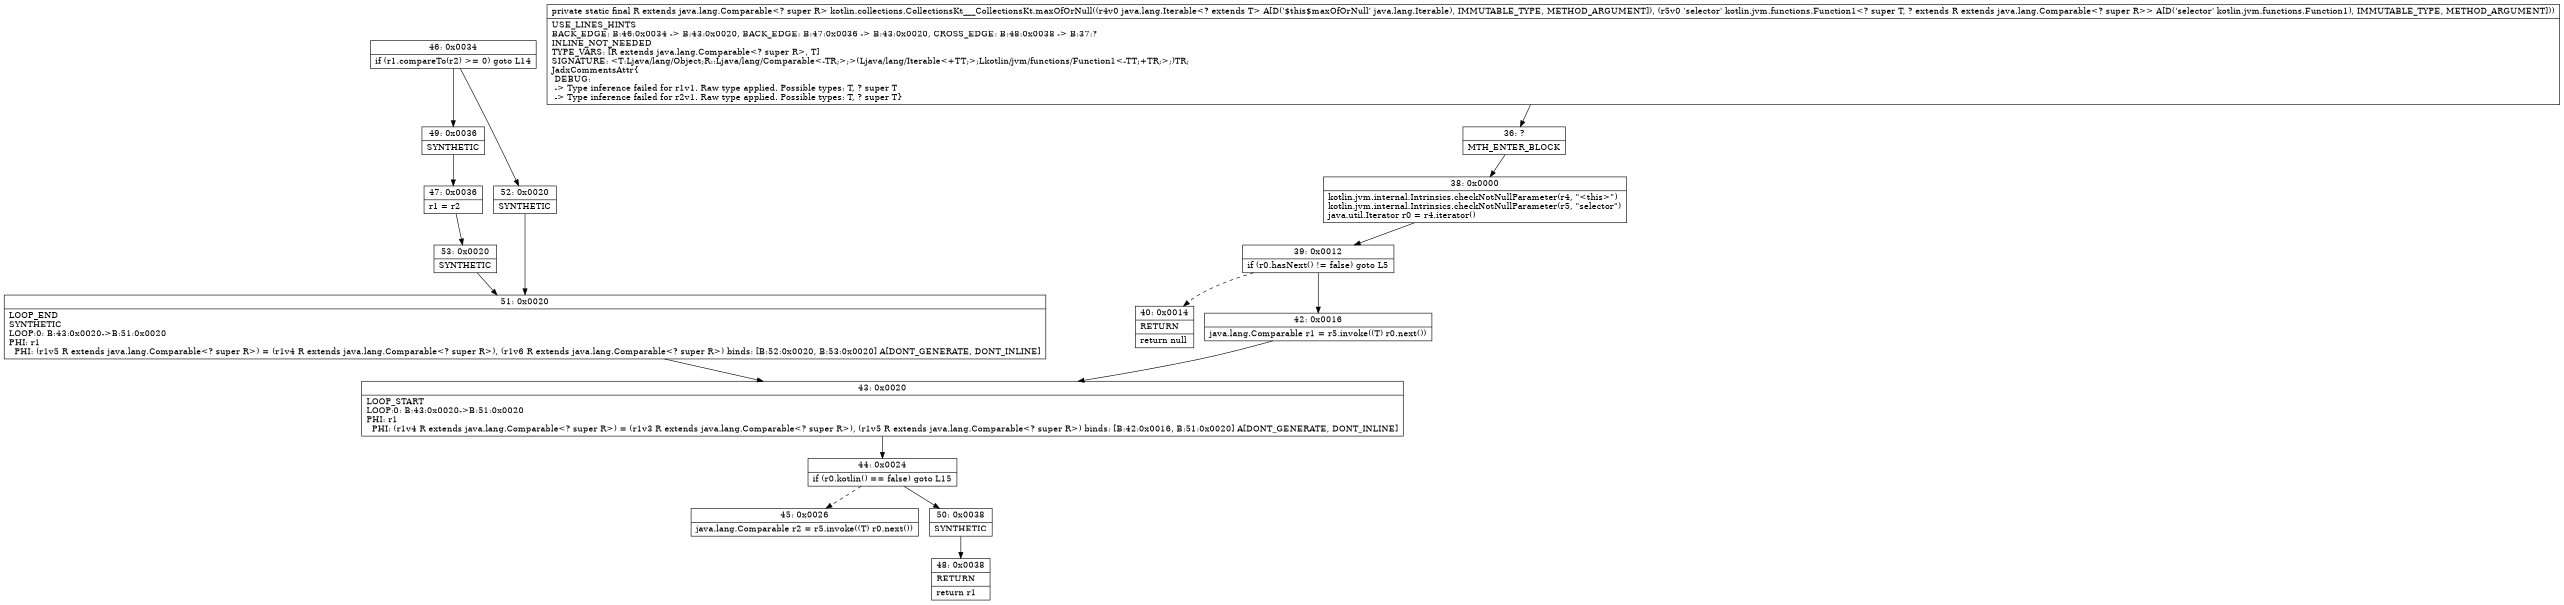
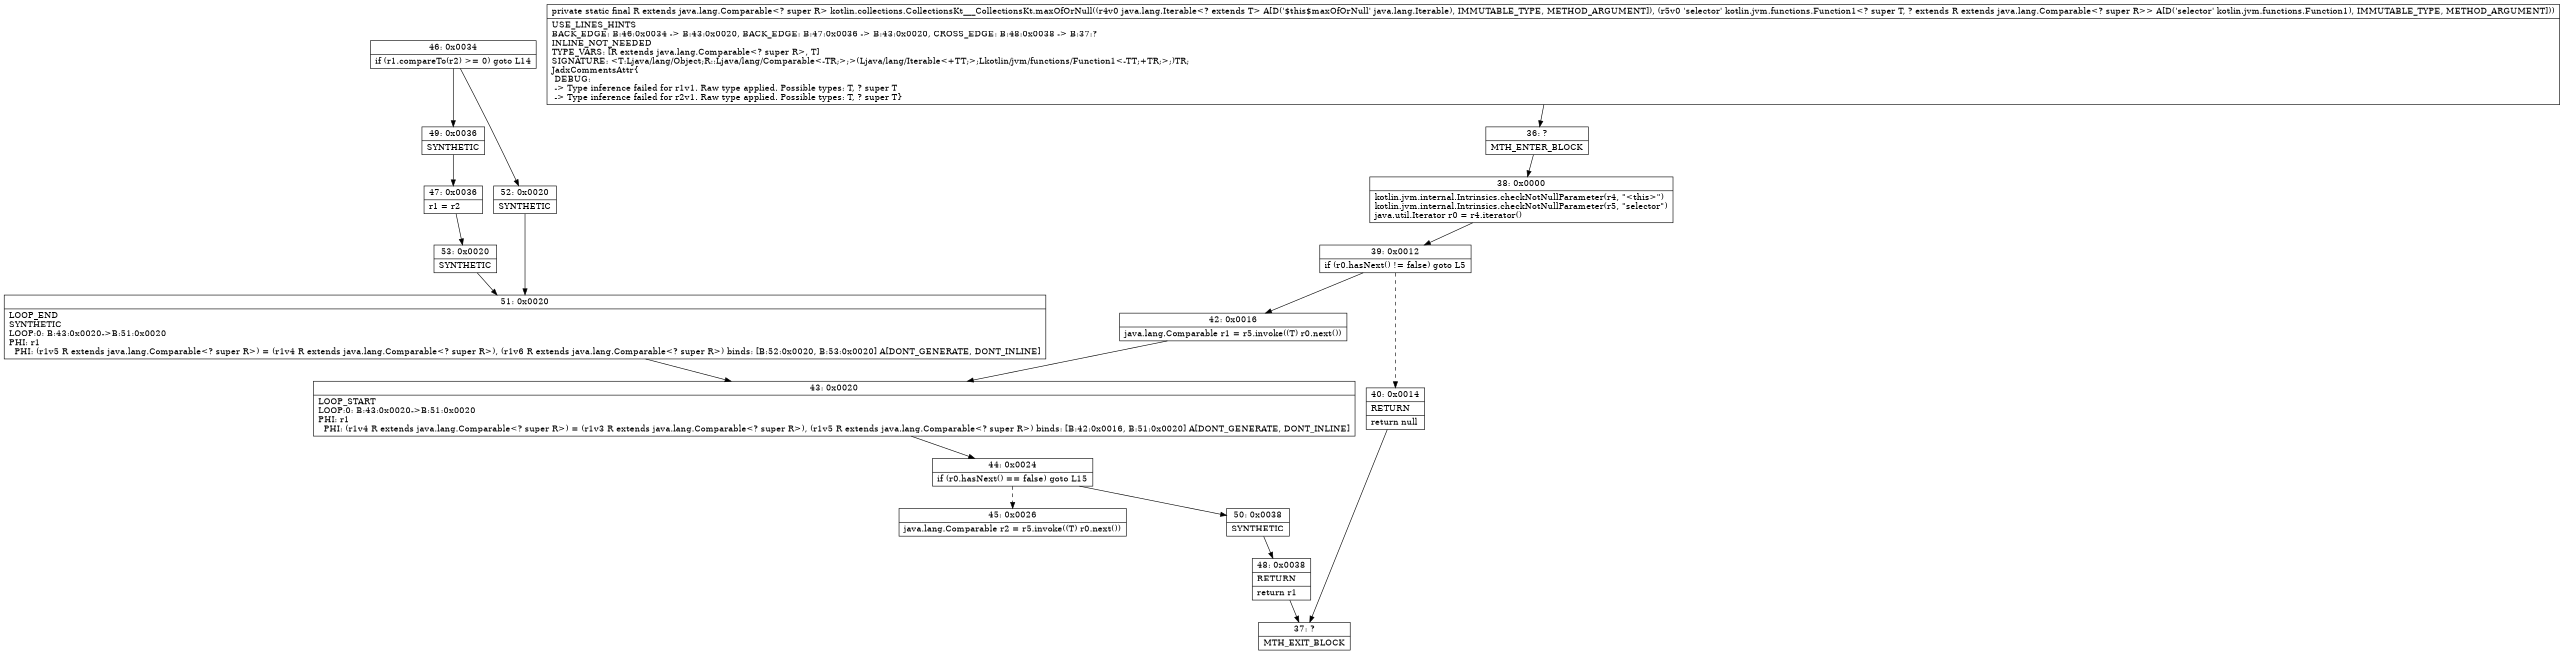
(882, 479) -> (1013, 479)
none -> (1304, 636)
